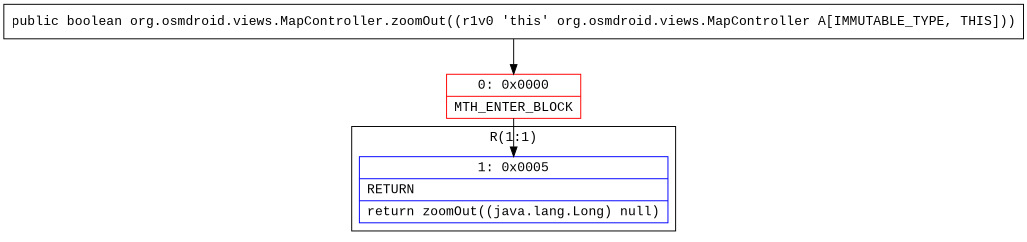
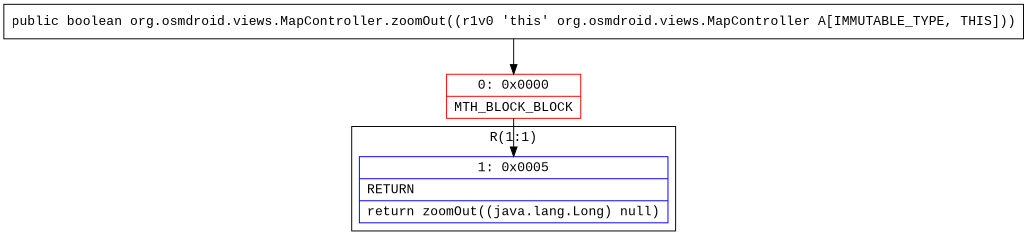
(514, 107) -> (514, 107)
